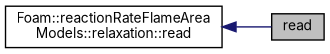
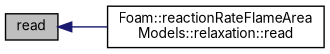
(254, 27) -> (90, 27)
